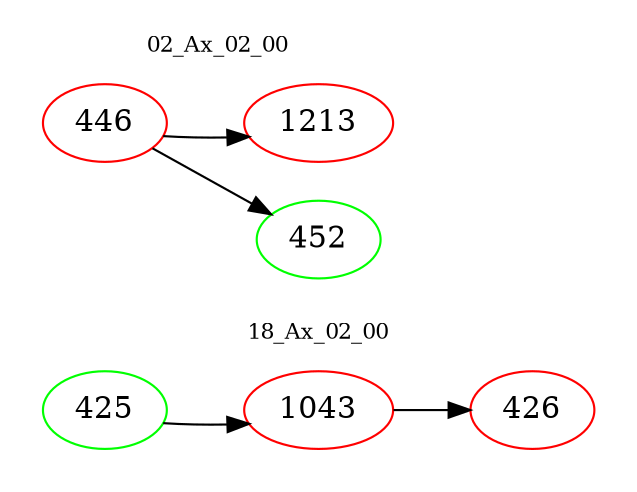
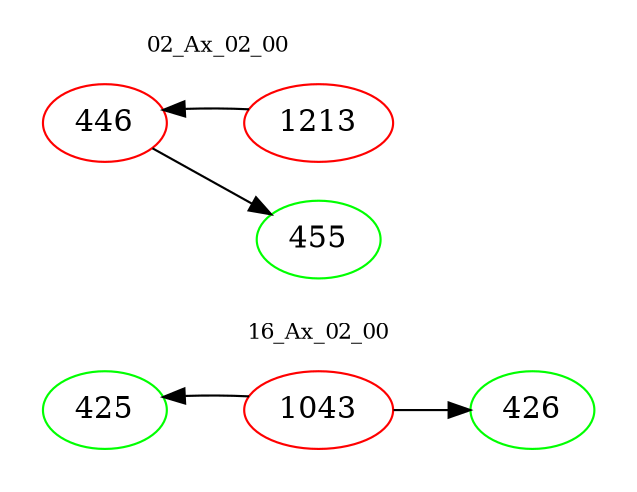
(195, 137) -> (217, 108)
(319, 240) -> (319, 240)
(319, 333) -> (319, 333)
(532, 410) -> (532, 410)
(195, 424) -> (217, 396)
